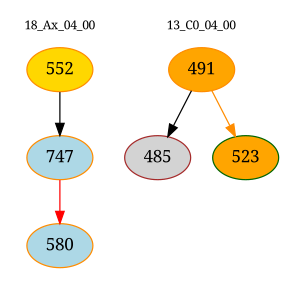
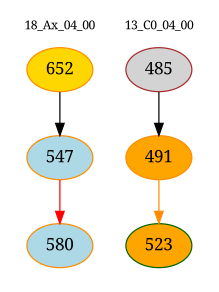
(60, 70) -> (60, 70)
(182, 108) -> (159, 108)
(60, 158) -> (60, 158)
